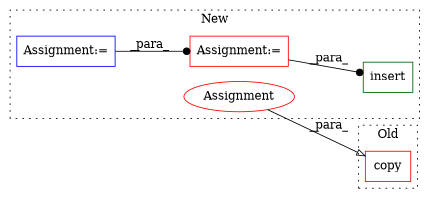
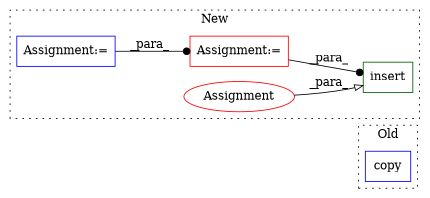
(313, 131) -> (325, 93)
(388, 166) -> (388, 166)
